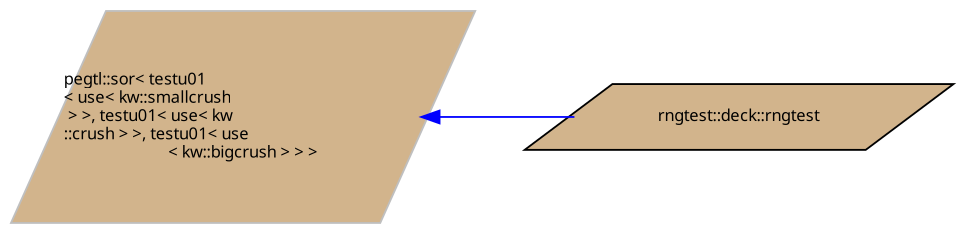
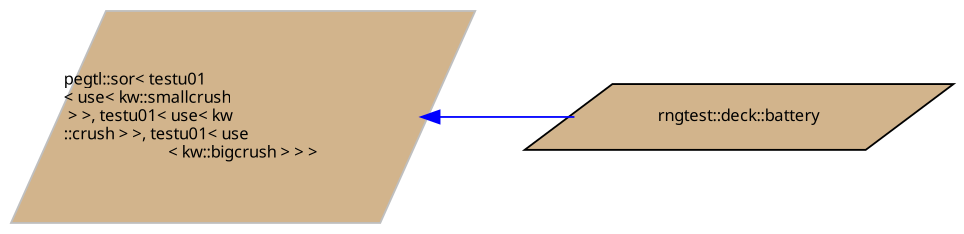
(739, 117) -> (739, 117)
